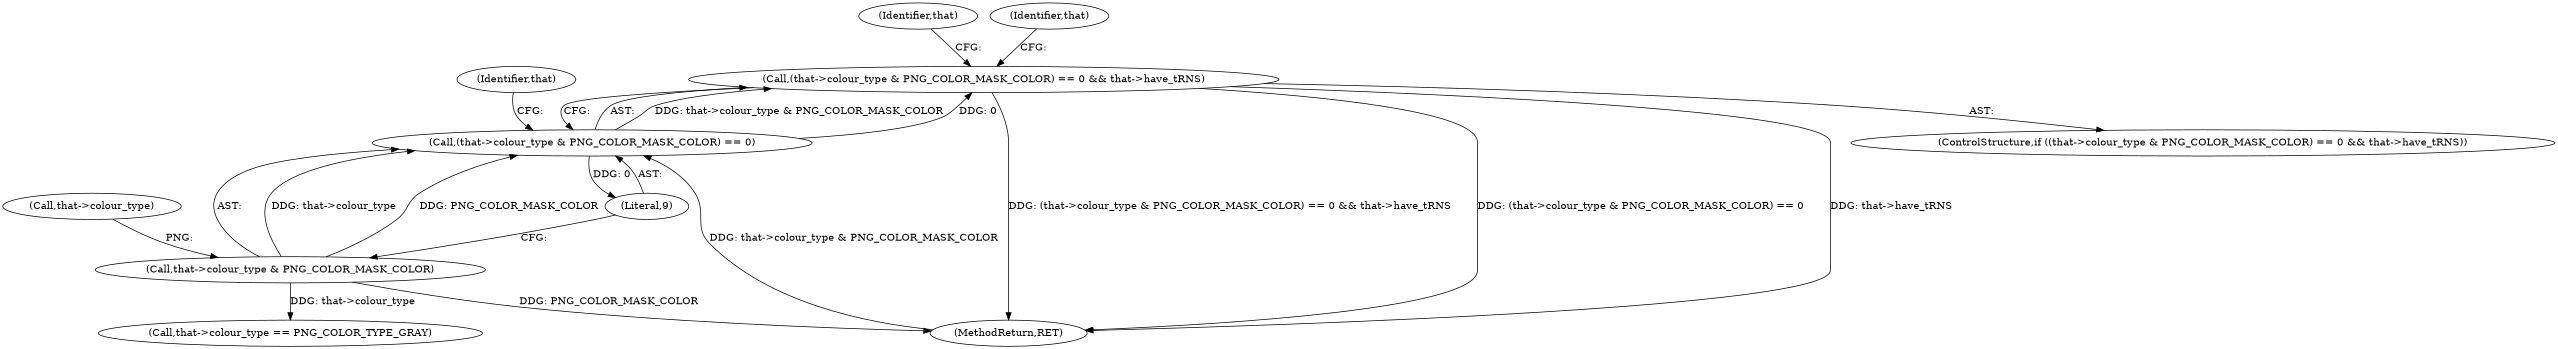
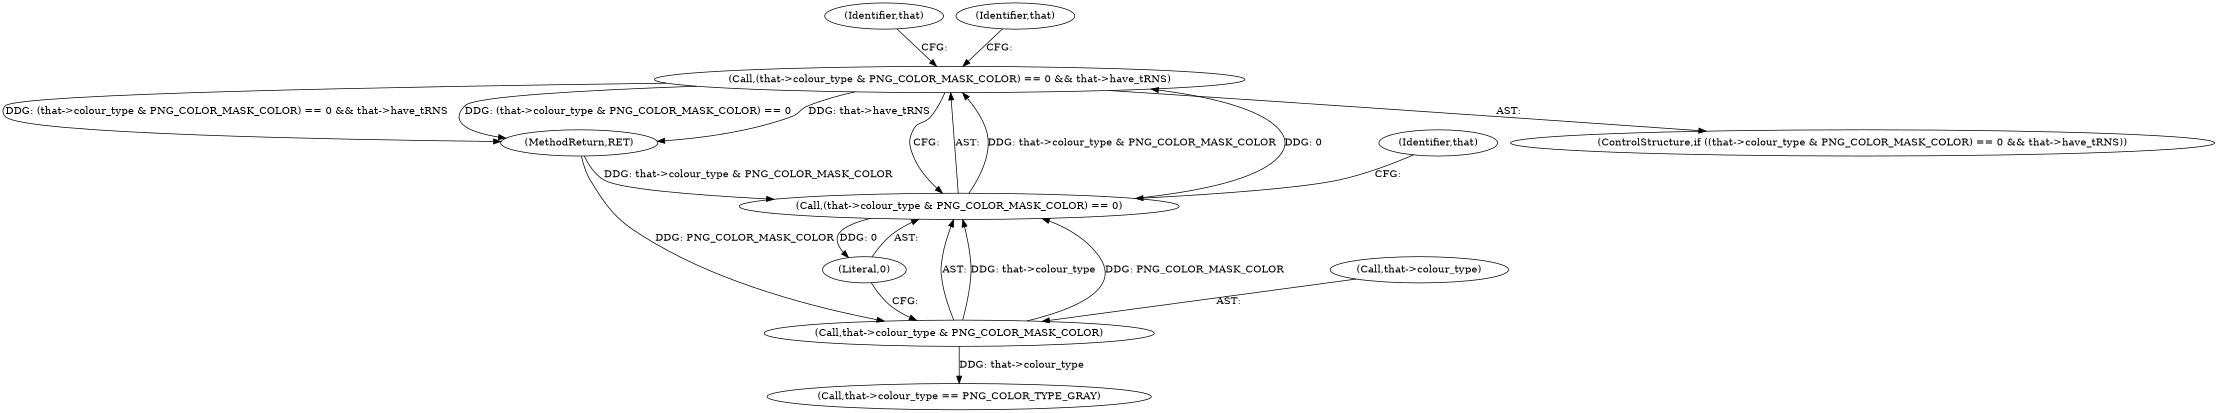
(647, 206) -> (864, 270)
(181, 238) -> (1230, 302)
(637, 317) -> (708, 270)
